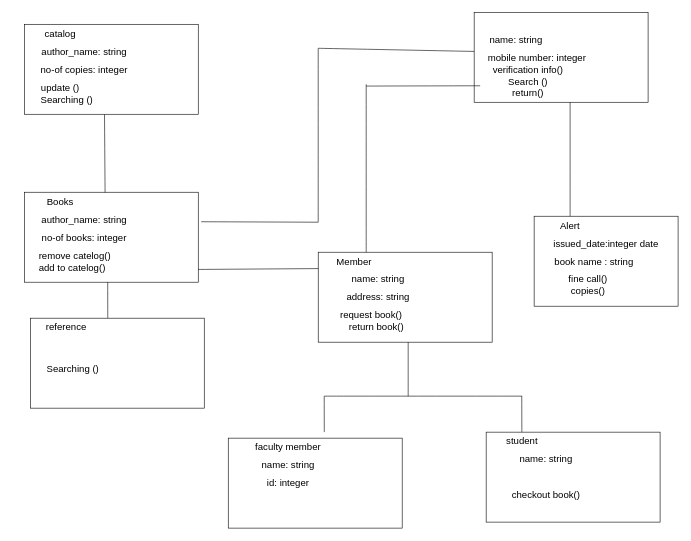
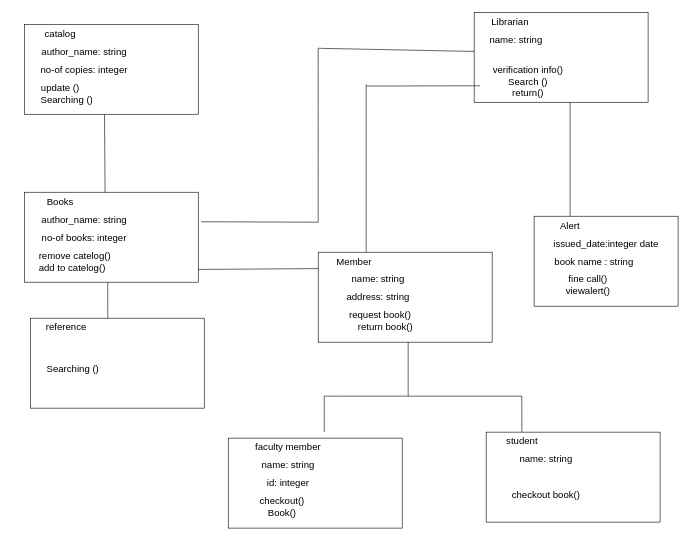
none -> (510, 21)
(537, 57) -> none
(588, 285) -> (588, 285)
(375, 321) -> (384, 321)
none -> (282, 507)
